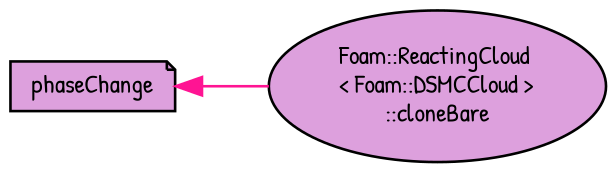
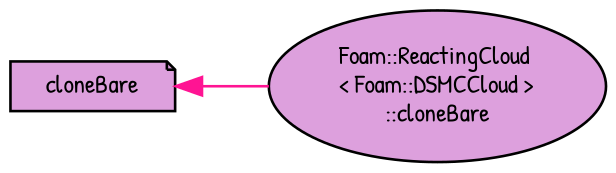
(93, 86) -> (93, 86)
